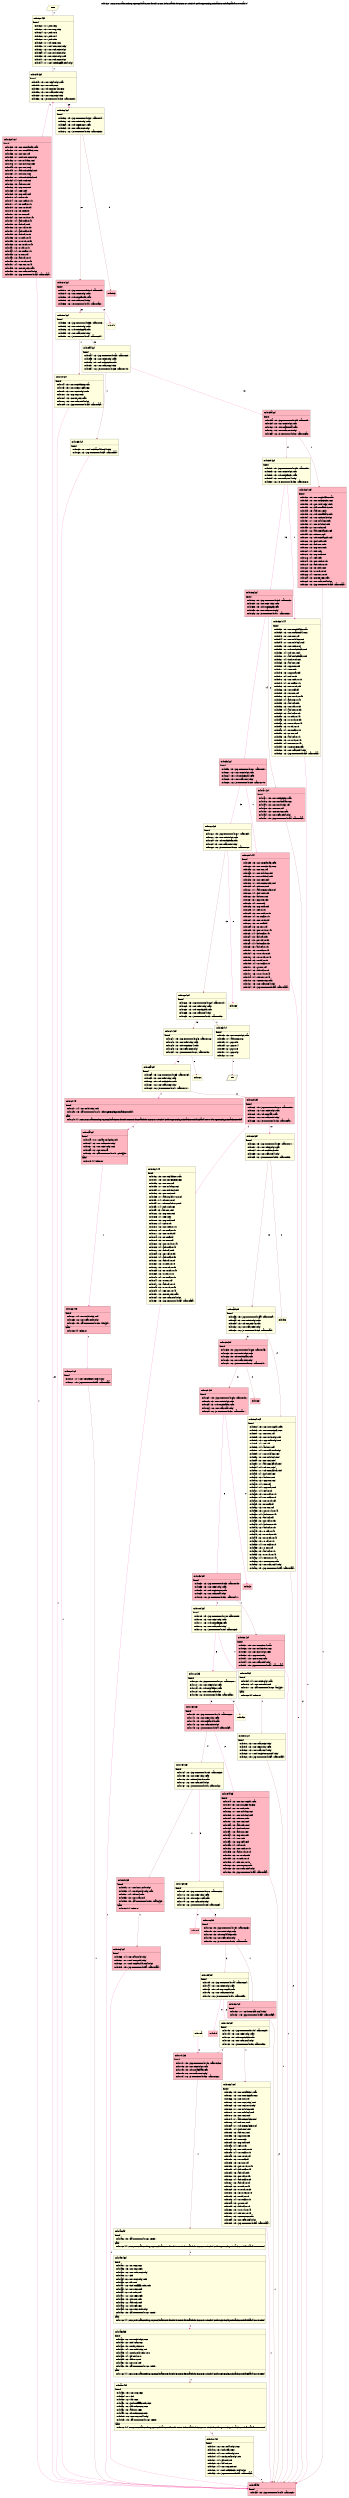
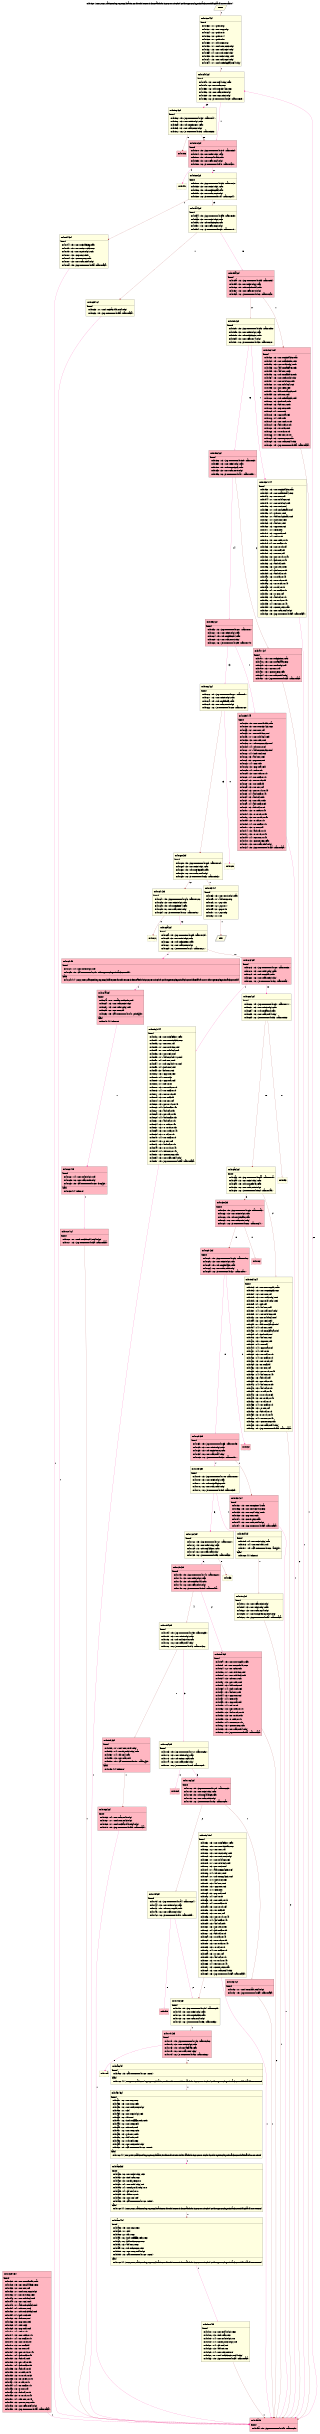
(46, 119) -> (219, 121)
(198, 2044) -> (131, 2052)
(245, 2064) -> (202, 1987)
